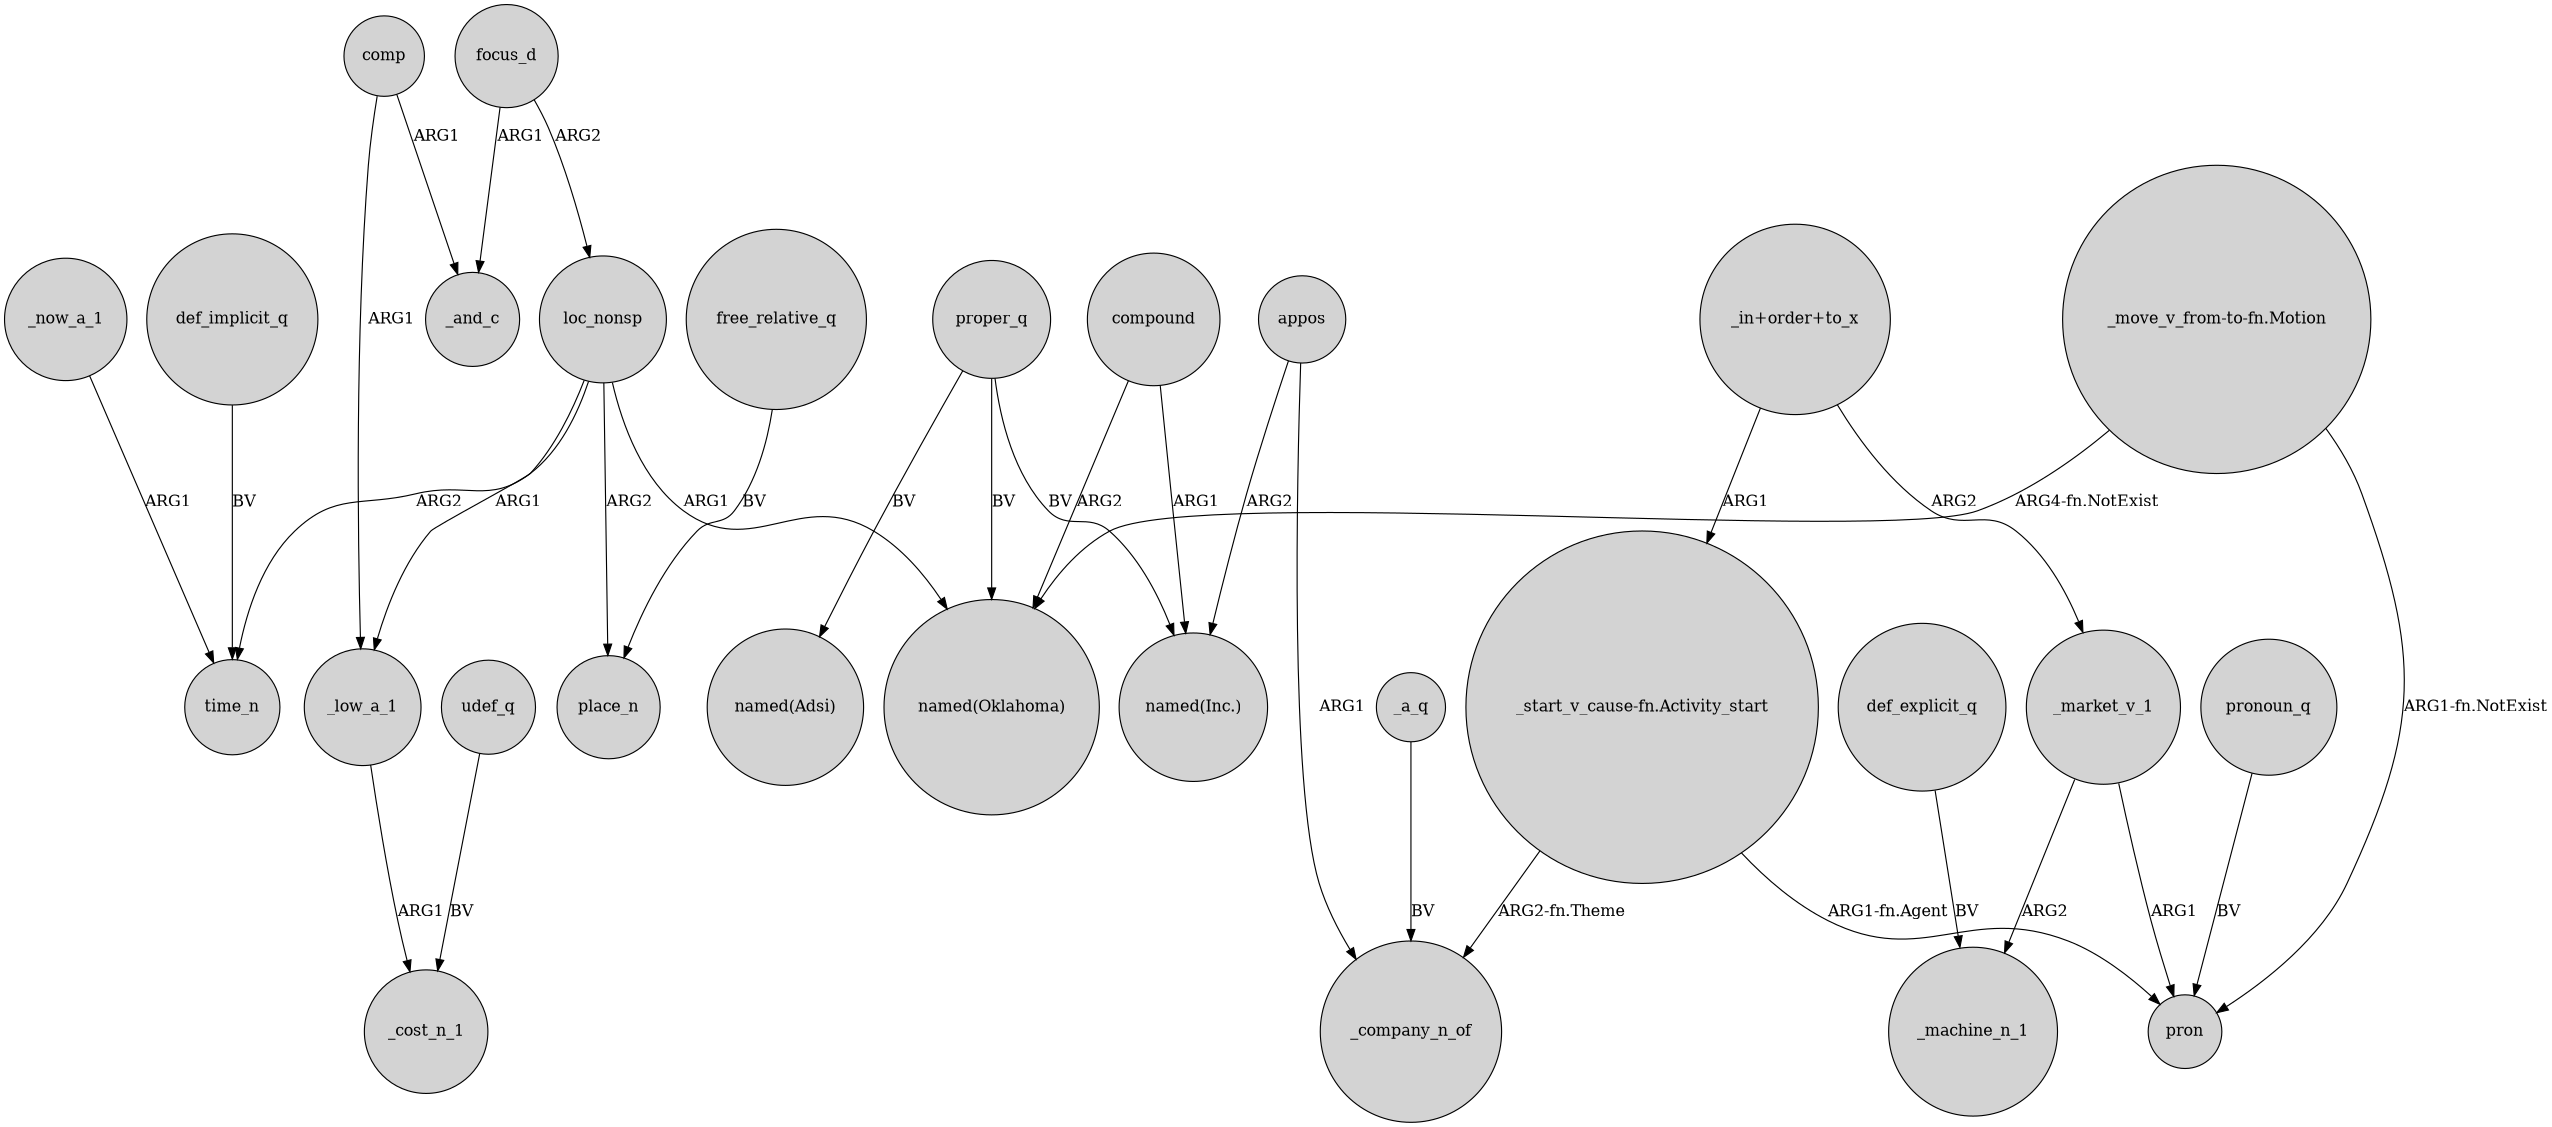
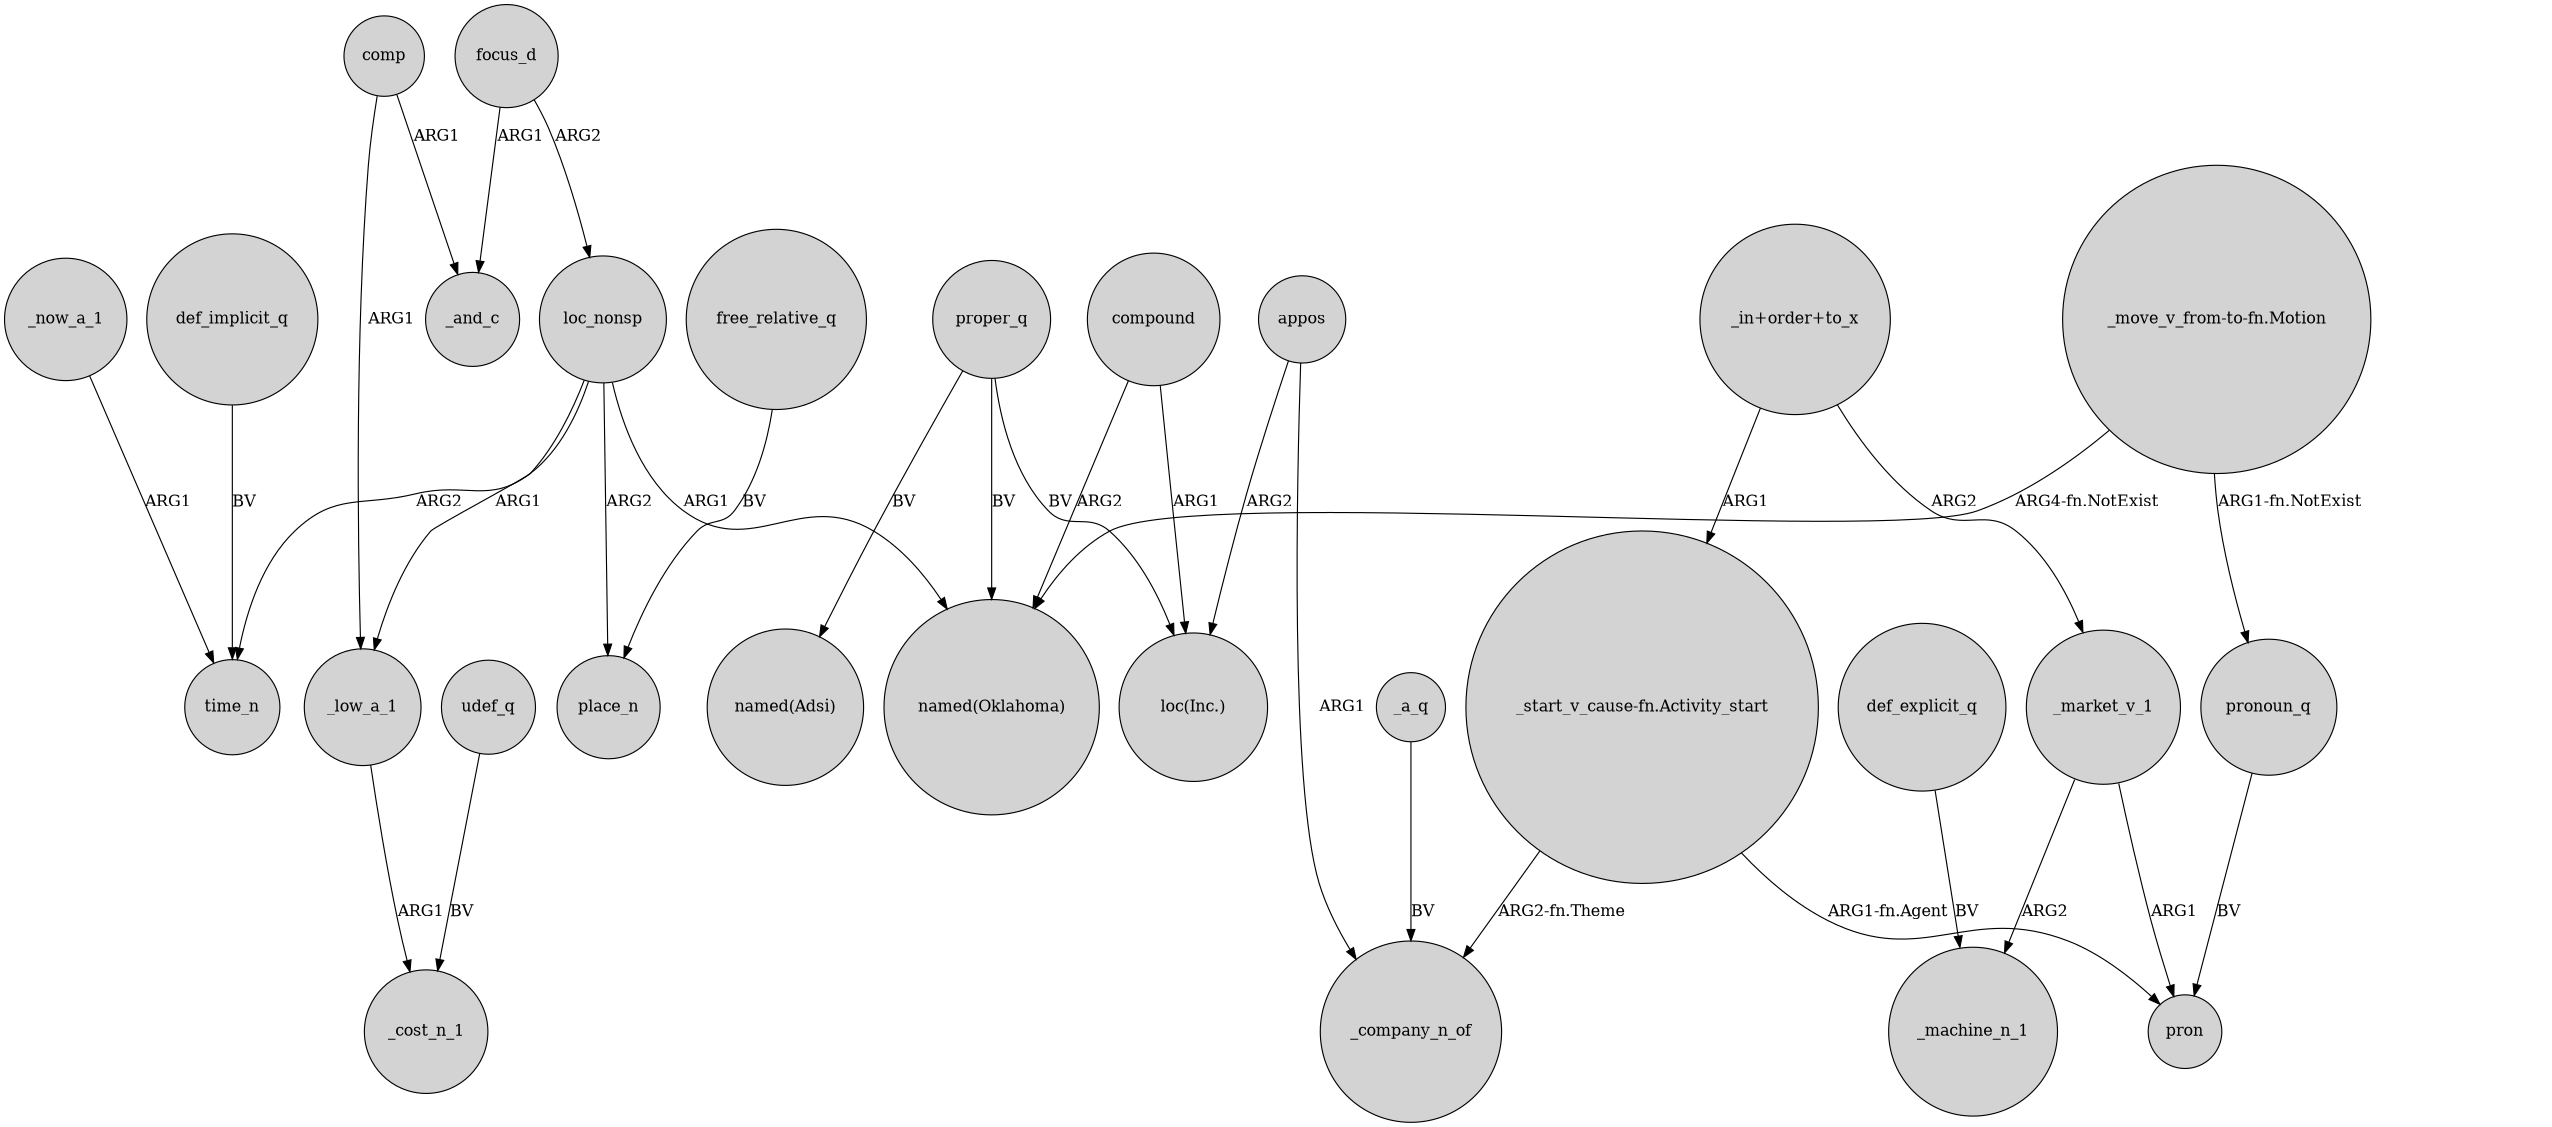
(1193, 707) -> (1193, 707)
(2398, 740) -> (2225, 553)
